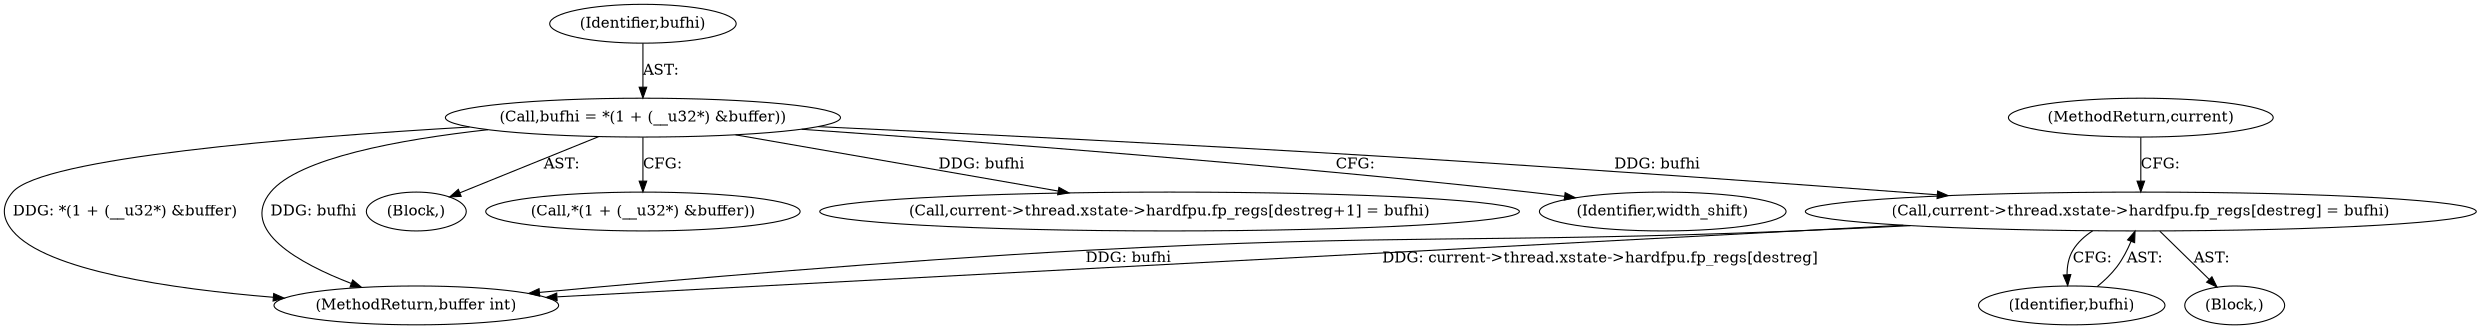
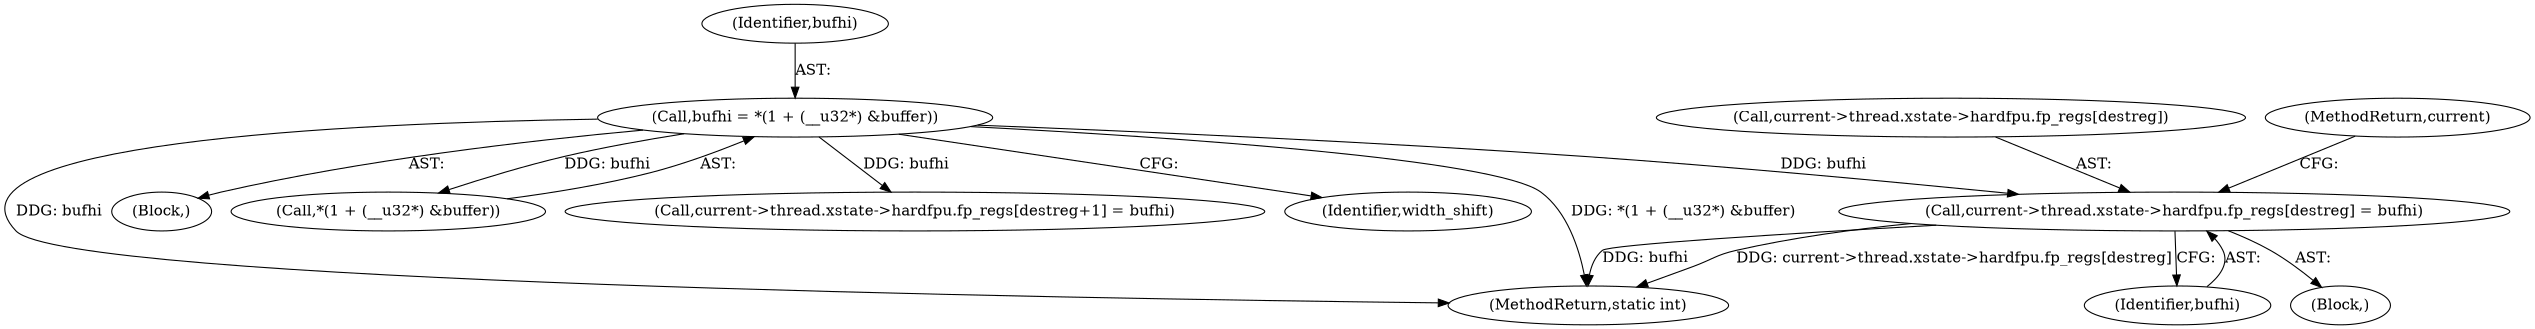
none -> (1951, 118)
(665, 165) -> (607, 165)
none -> (628, 178)
(416, 305) -> (1588, 305)
